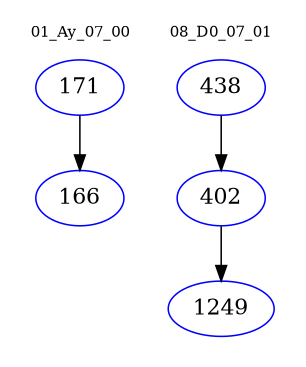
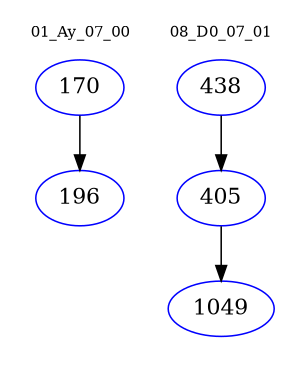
(80, 88) -> (80, 88)
(80, 198) -> (80, 198)
(221, 198) -> (221, 198)
(221, 309) -> (221, 309)
